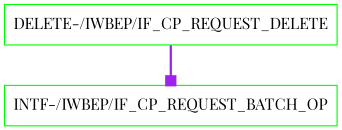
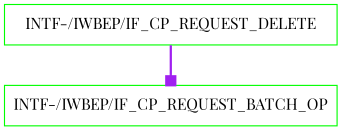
(171, 25) -> (171, 25)
